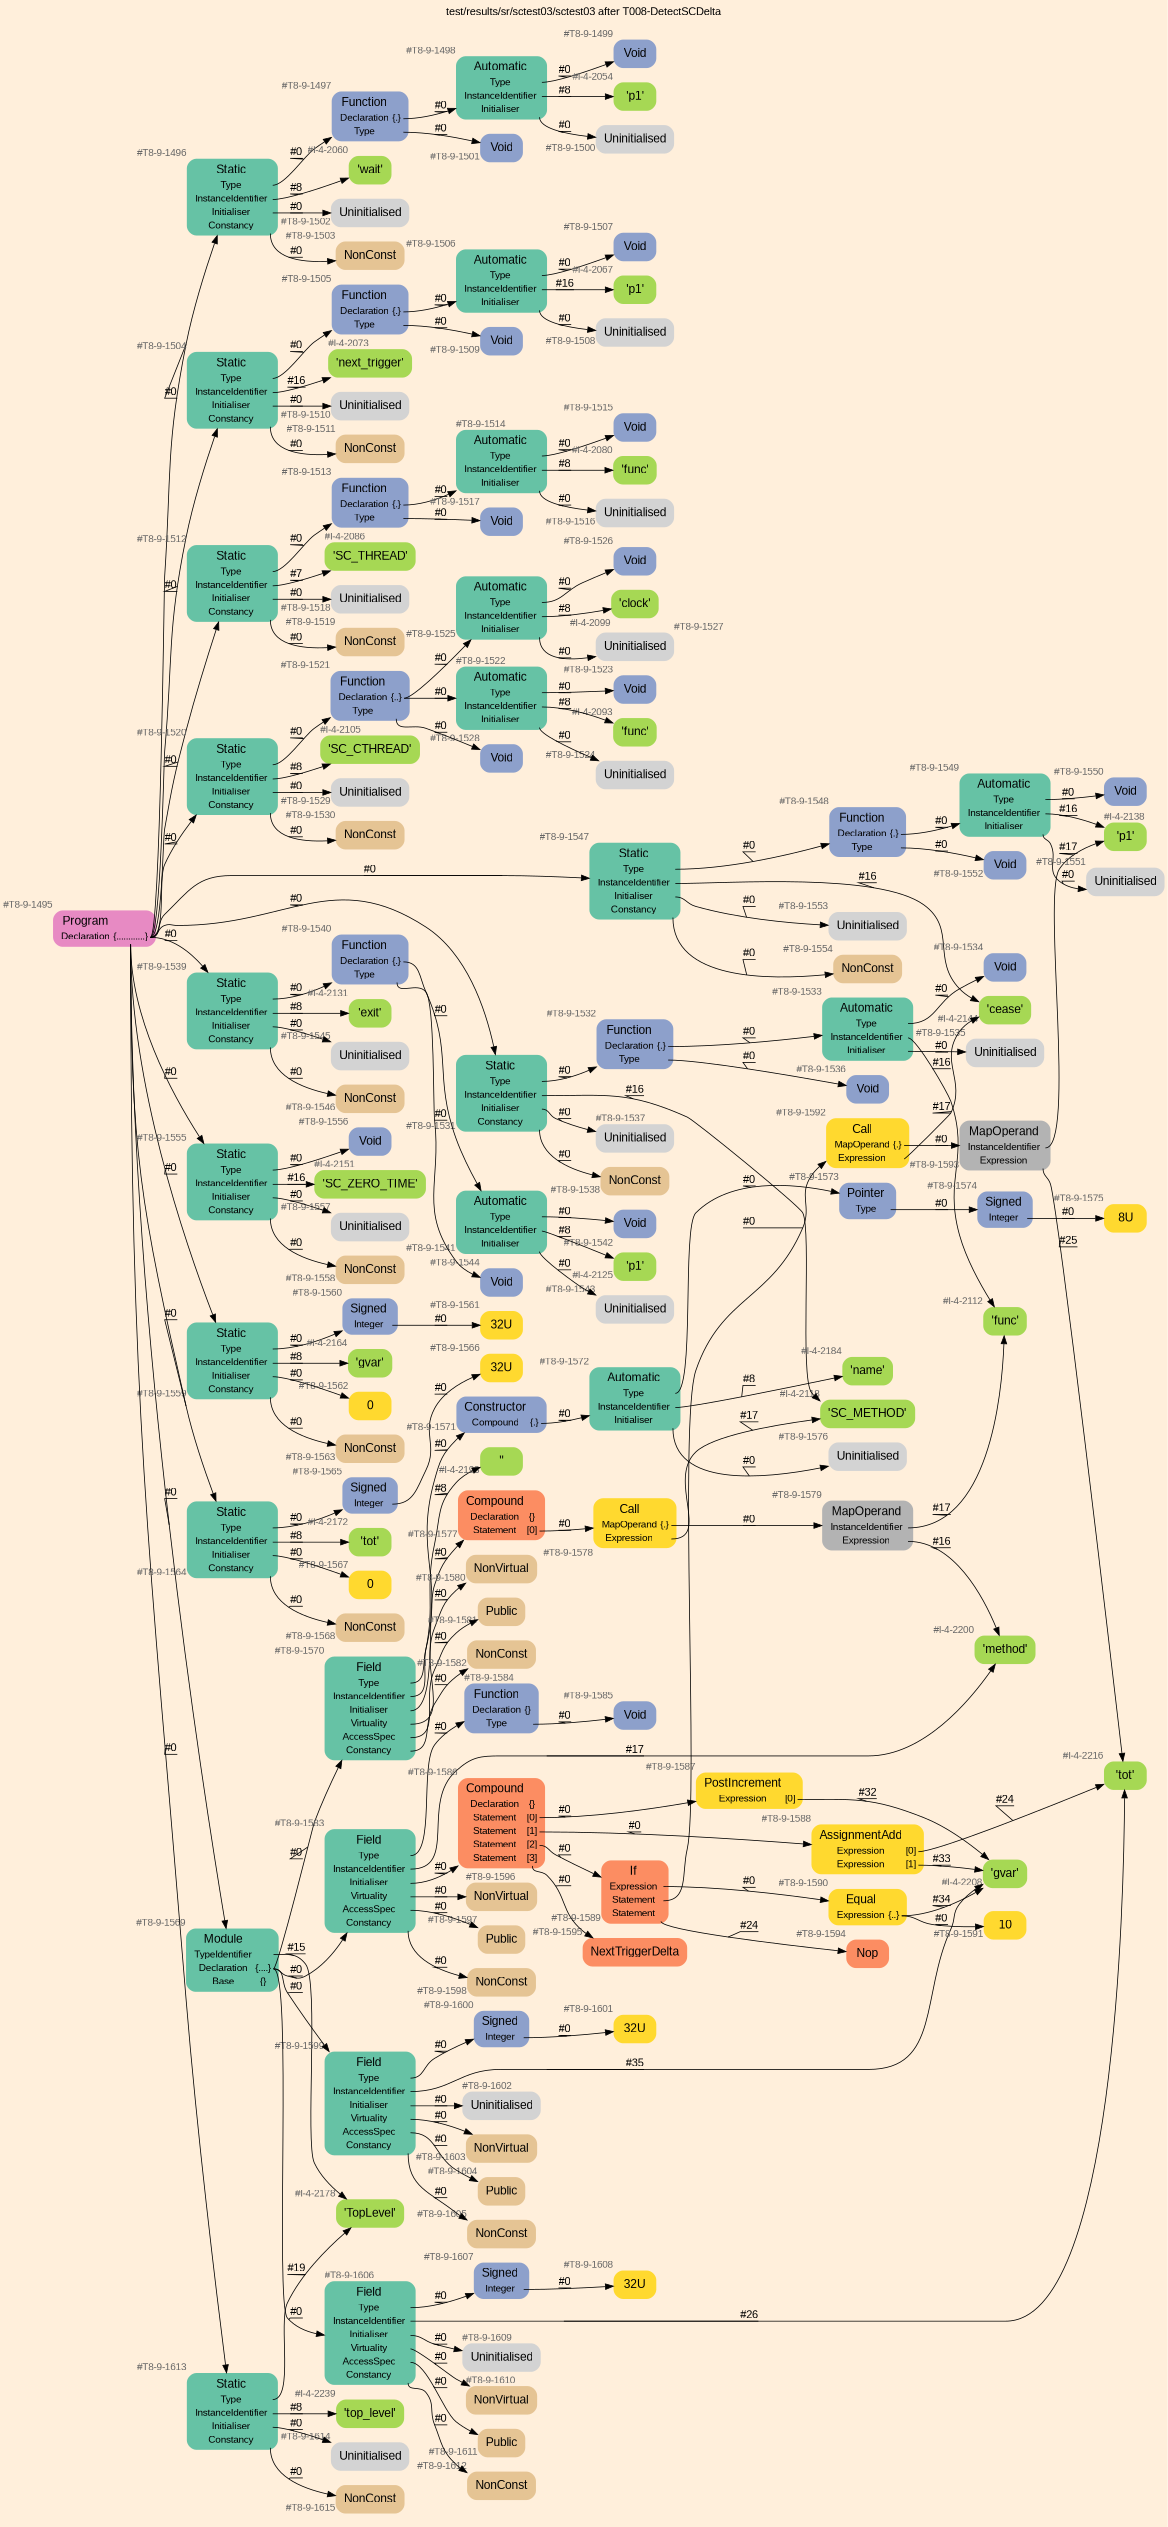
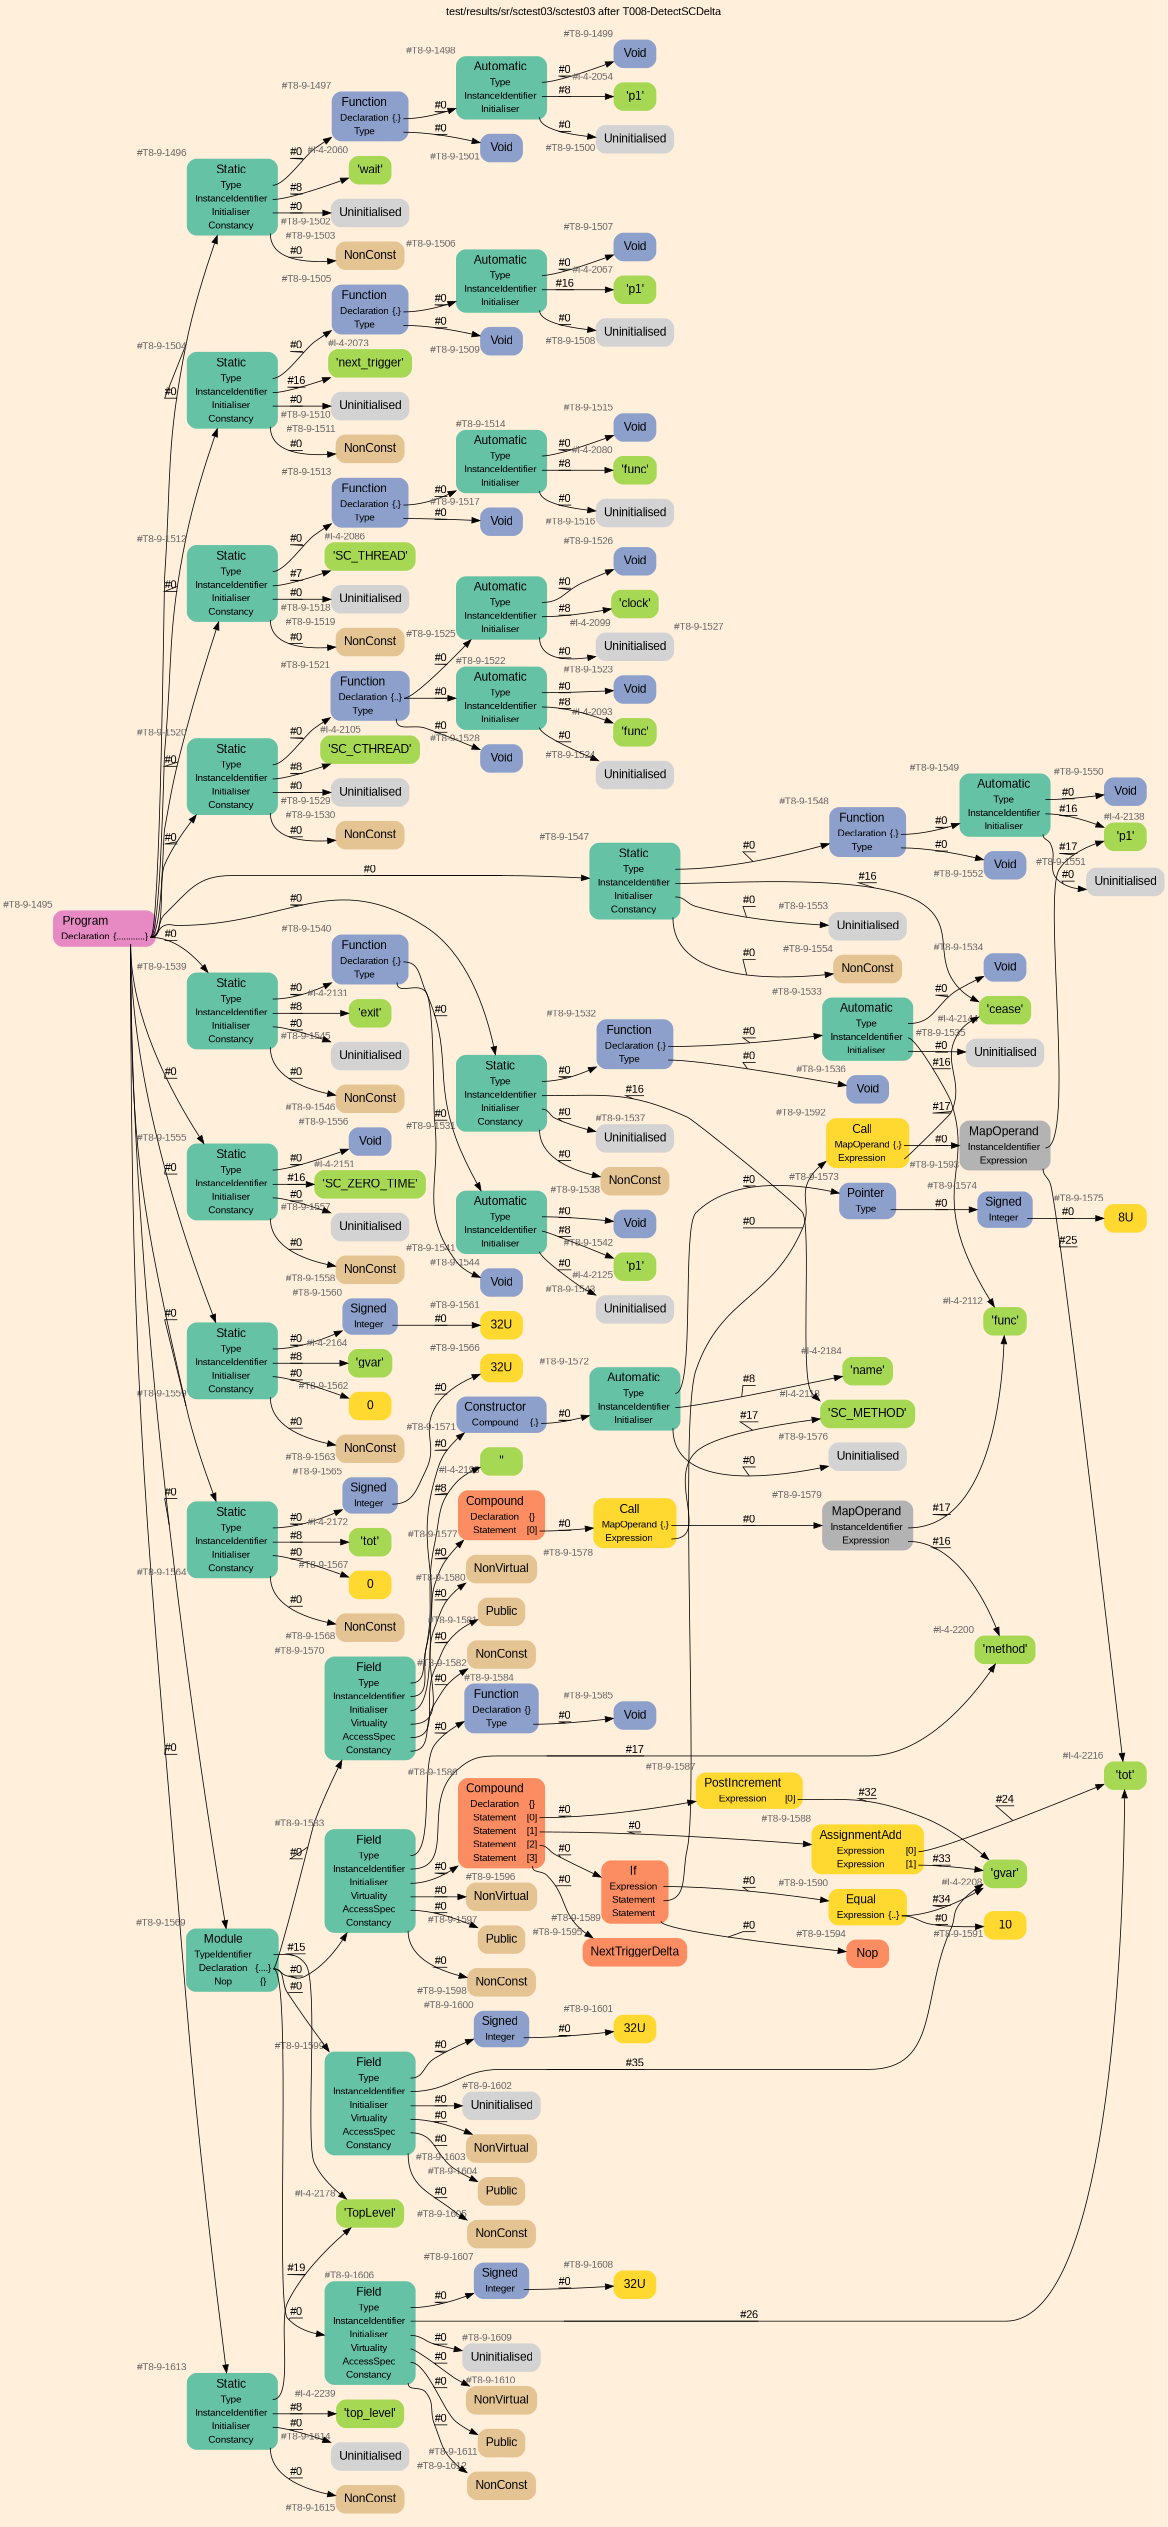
(749, 1926) -> (749, 1926)
(223, 1982) -> (223, 1982)
